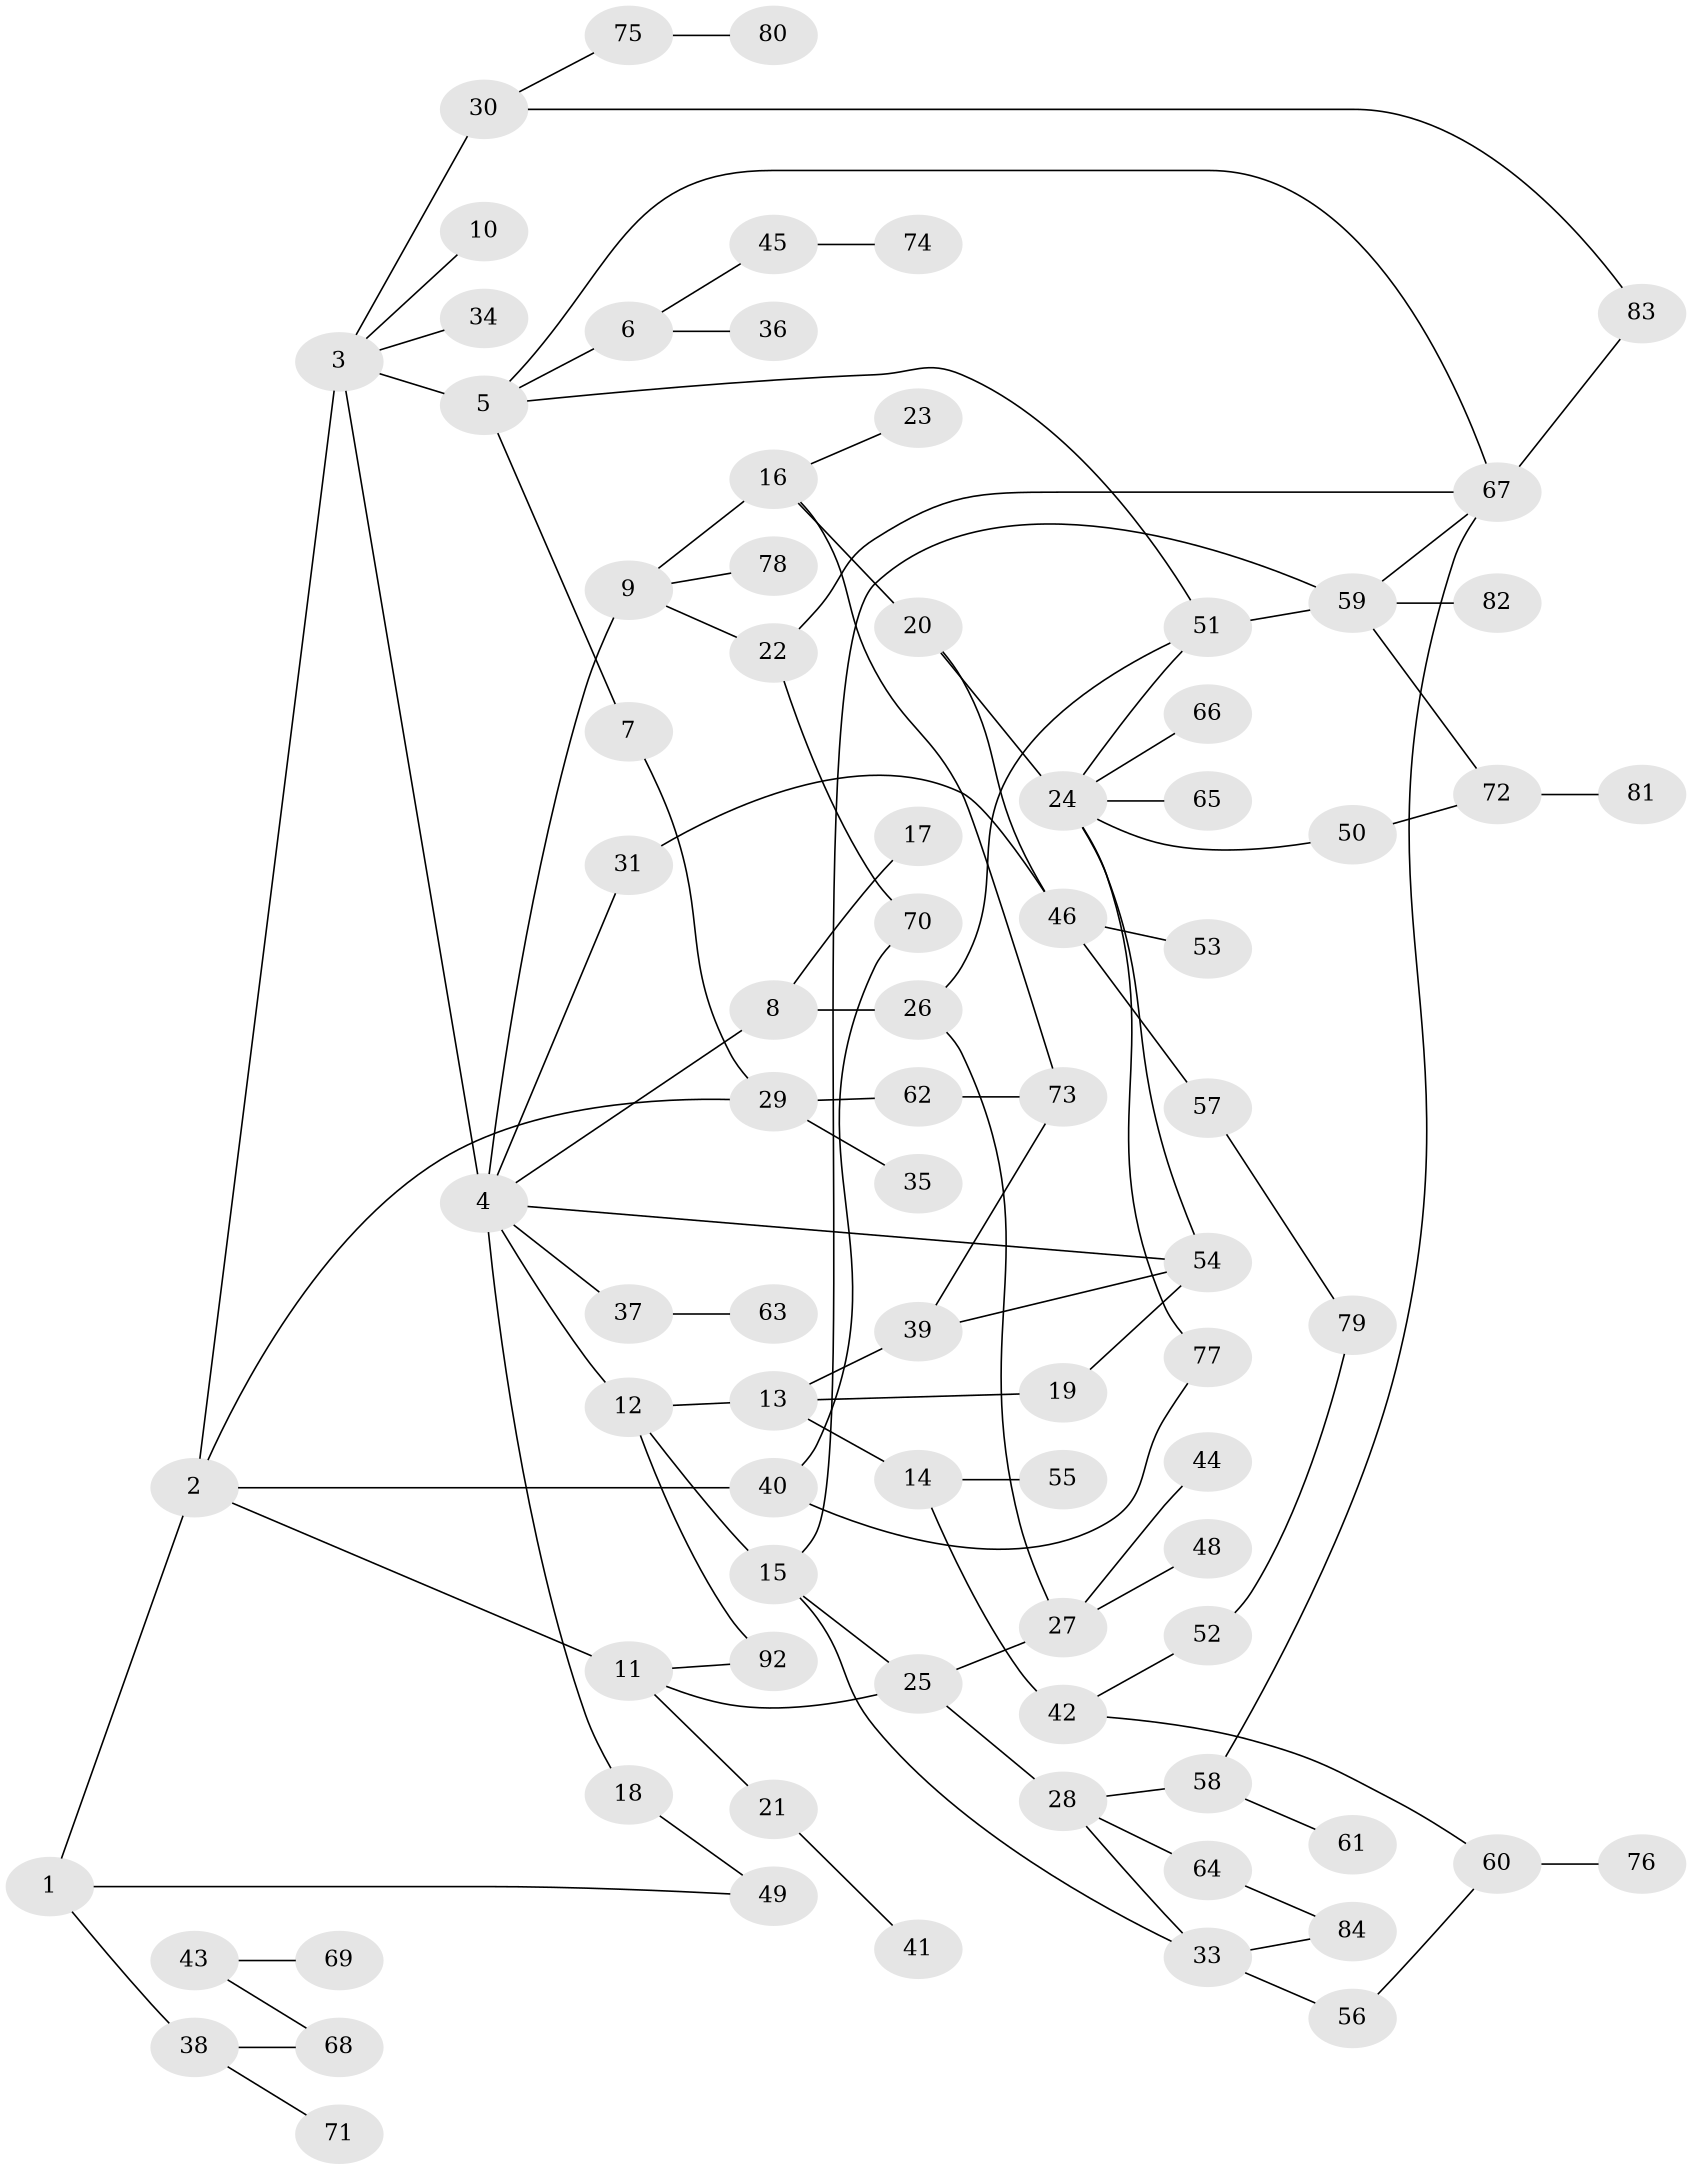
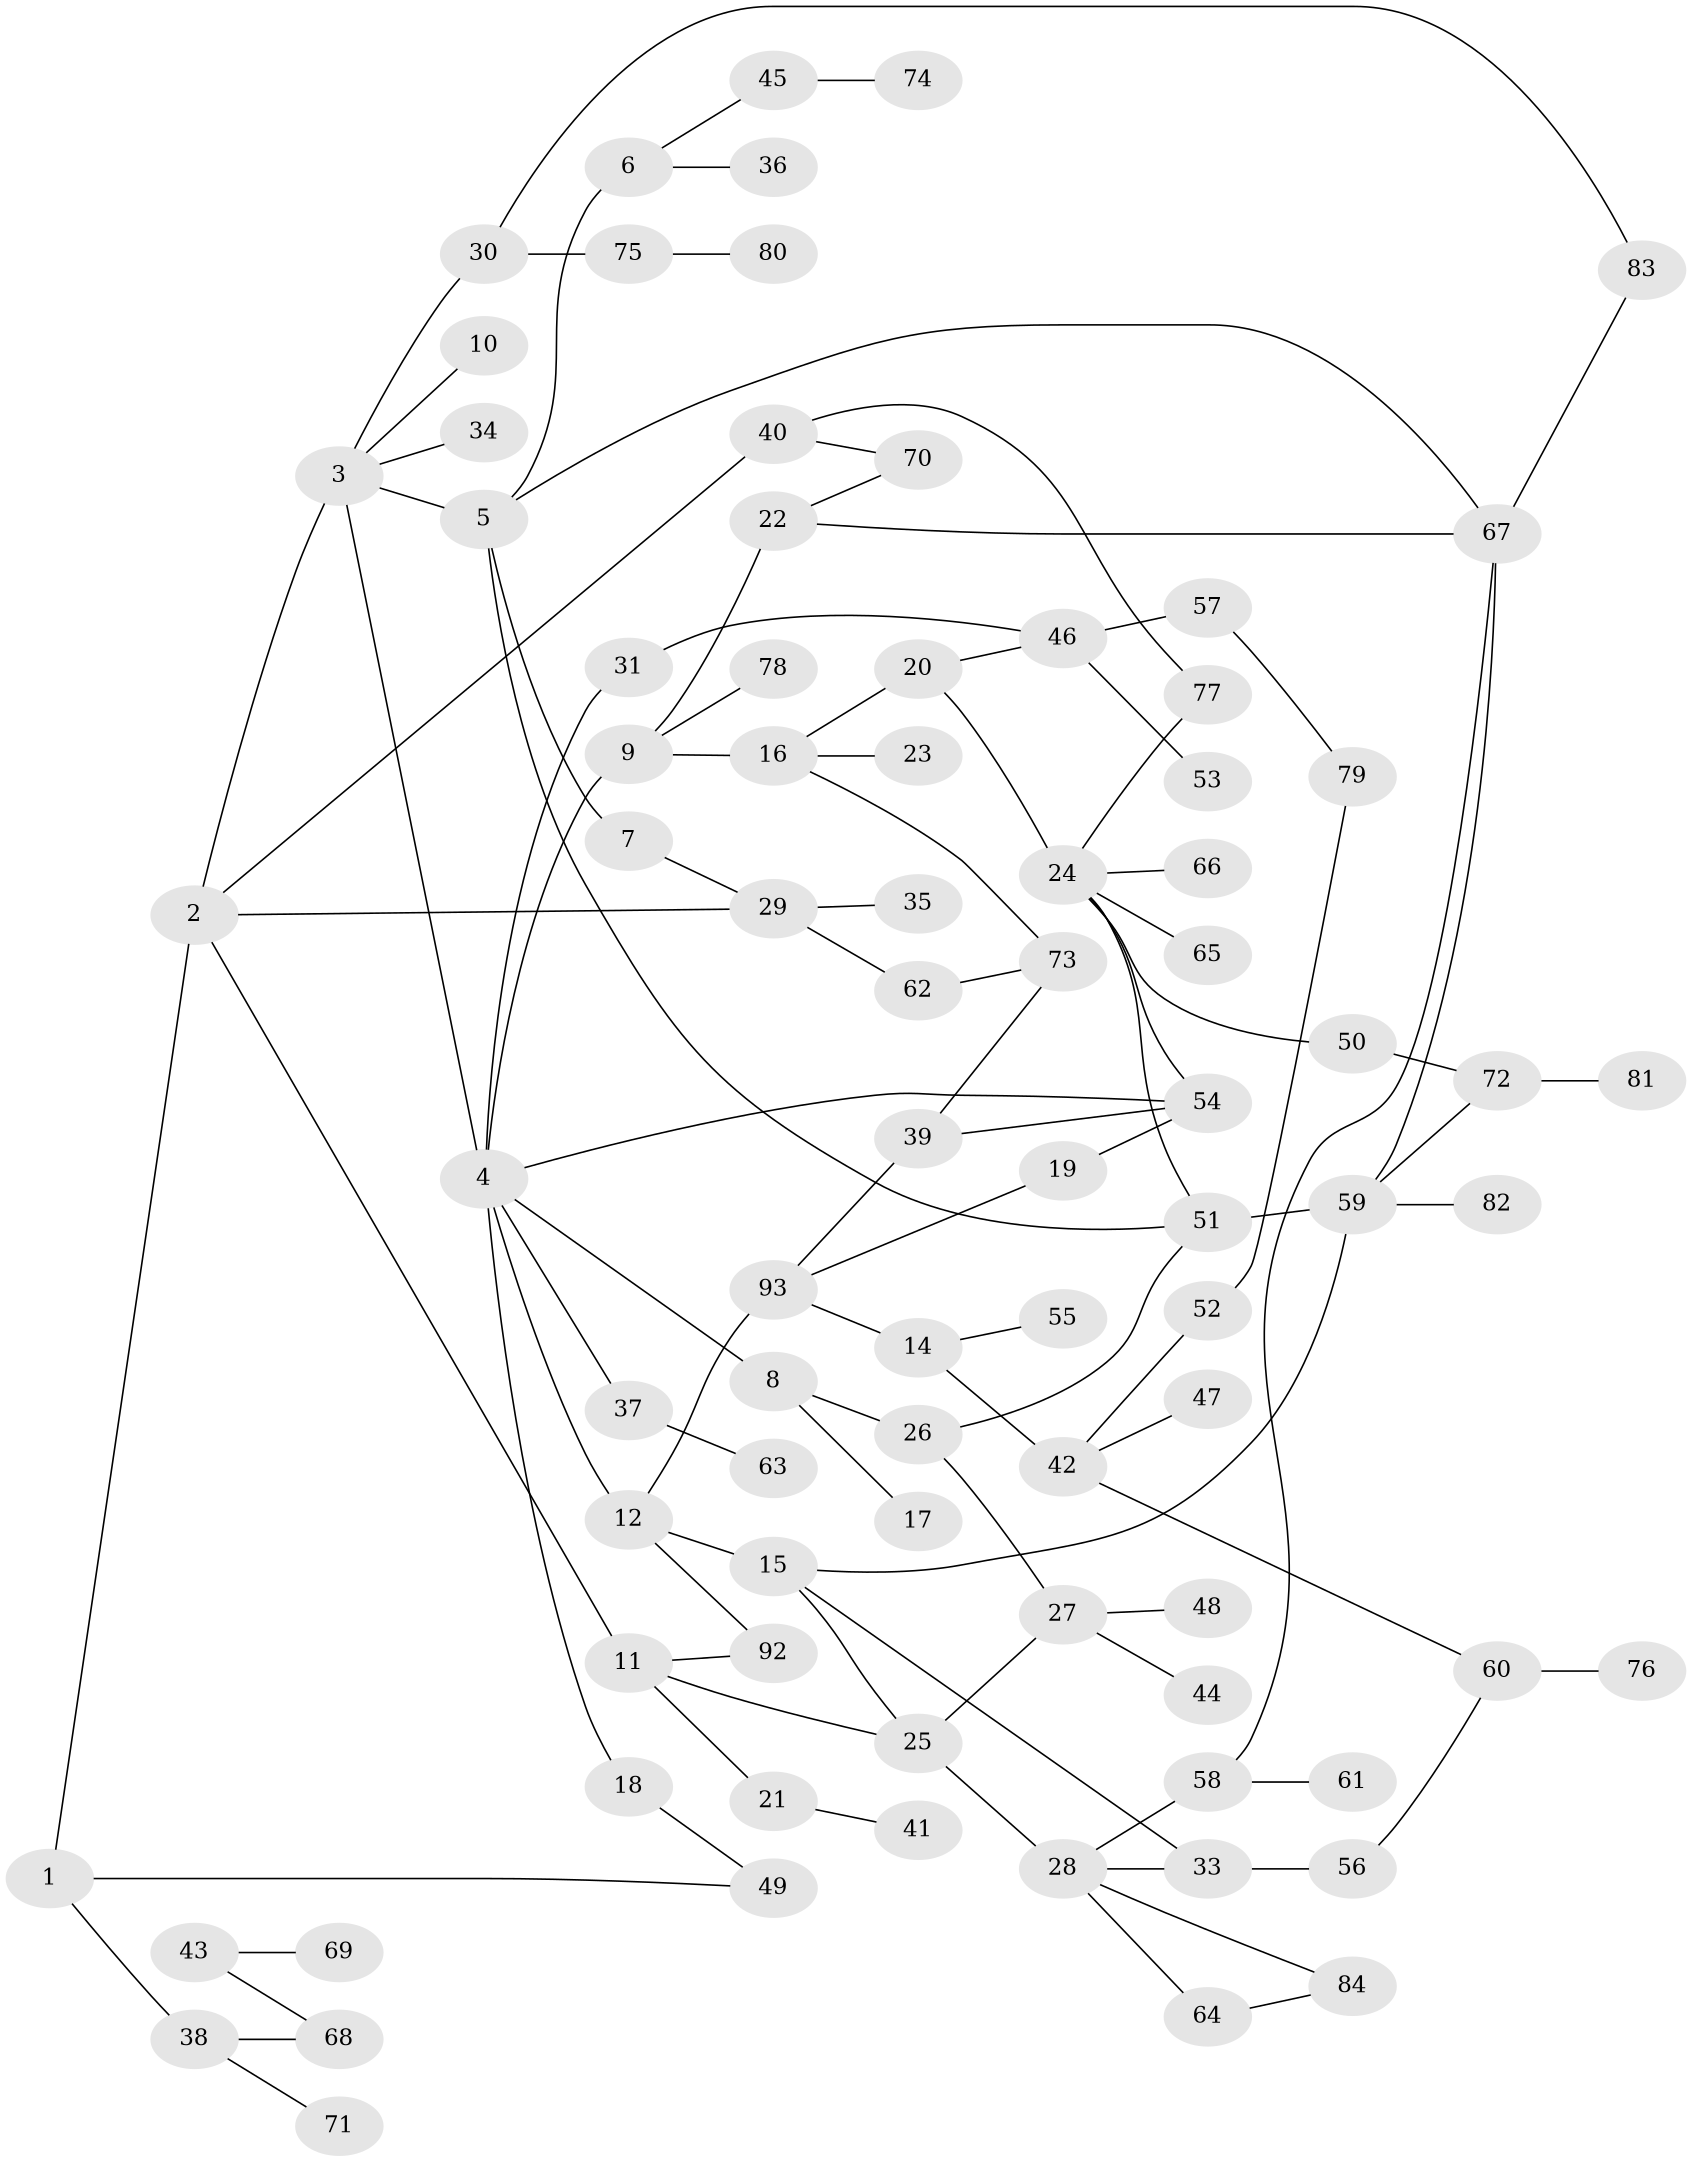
none -> (1208, 1399)
(774, 1401) -> (774, 1290)
(1280, 1944) -> (1207, 1930)
